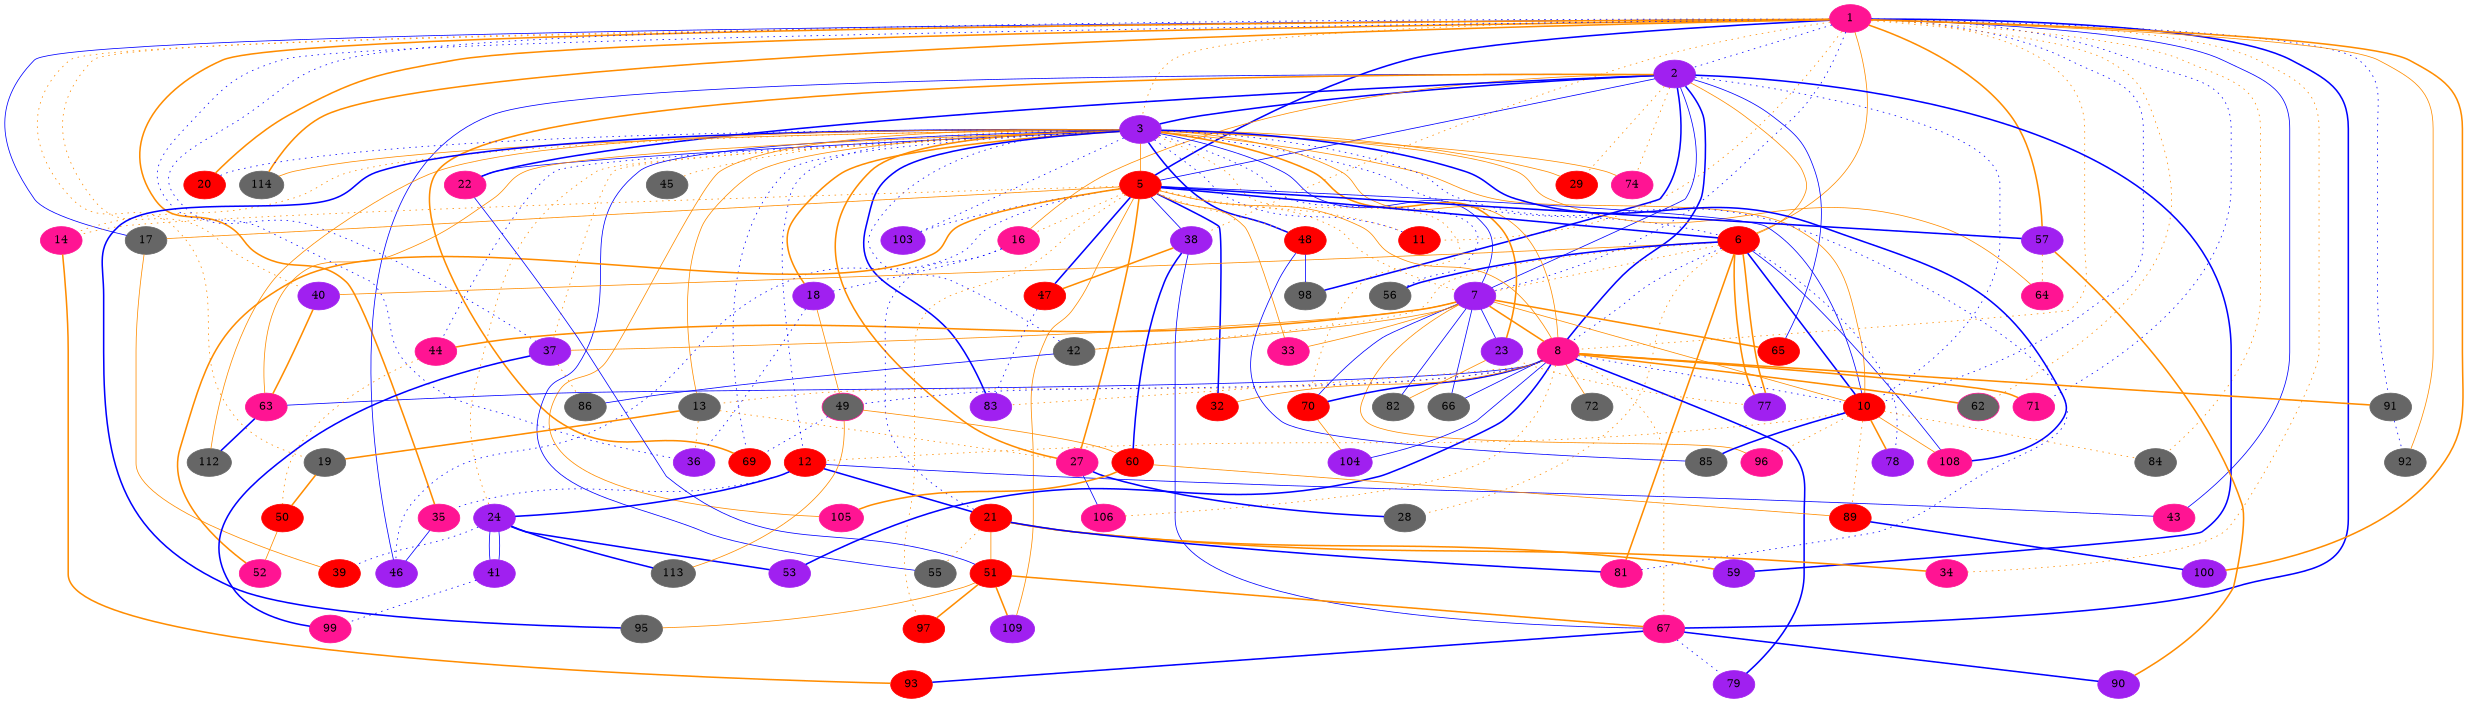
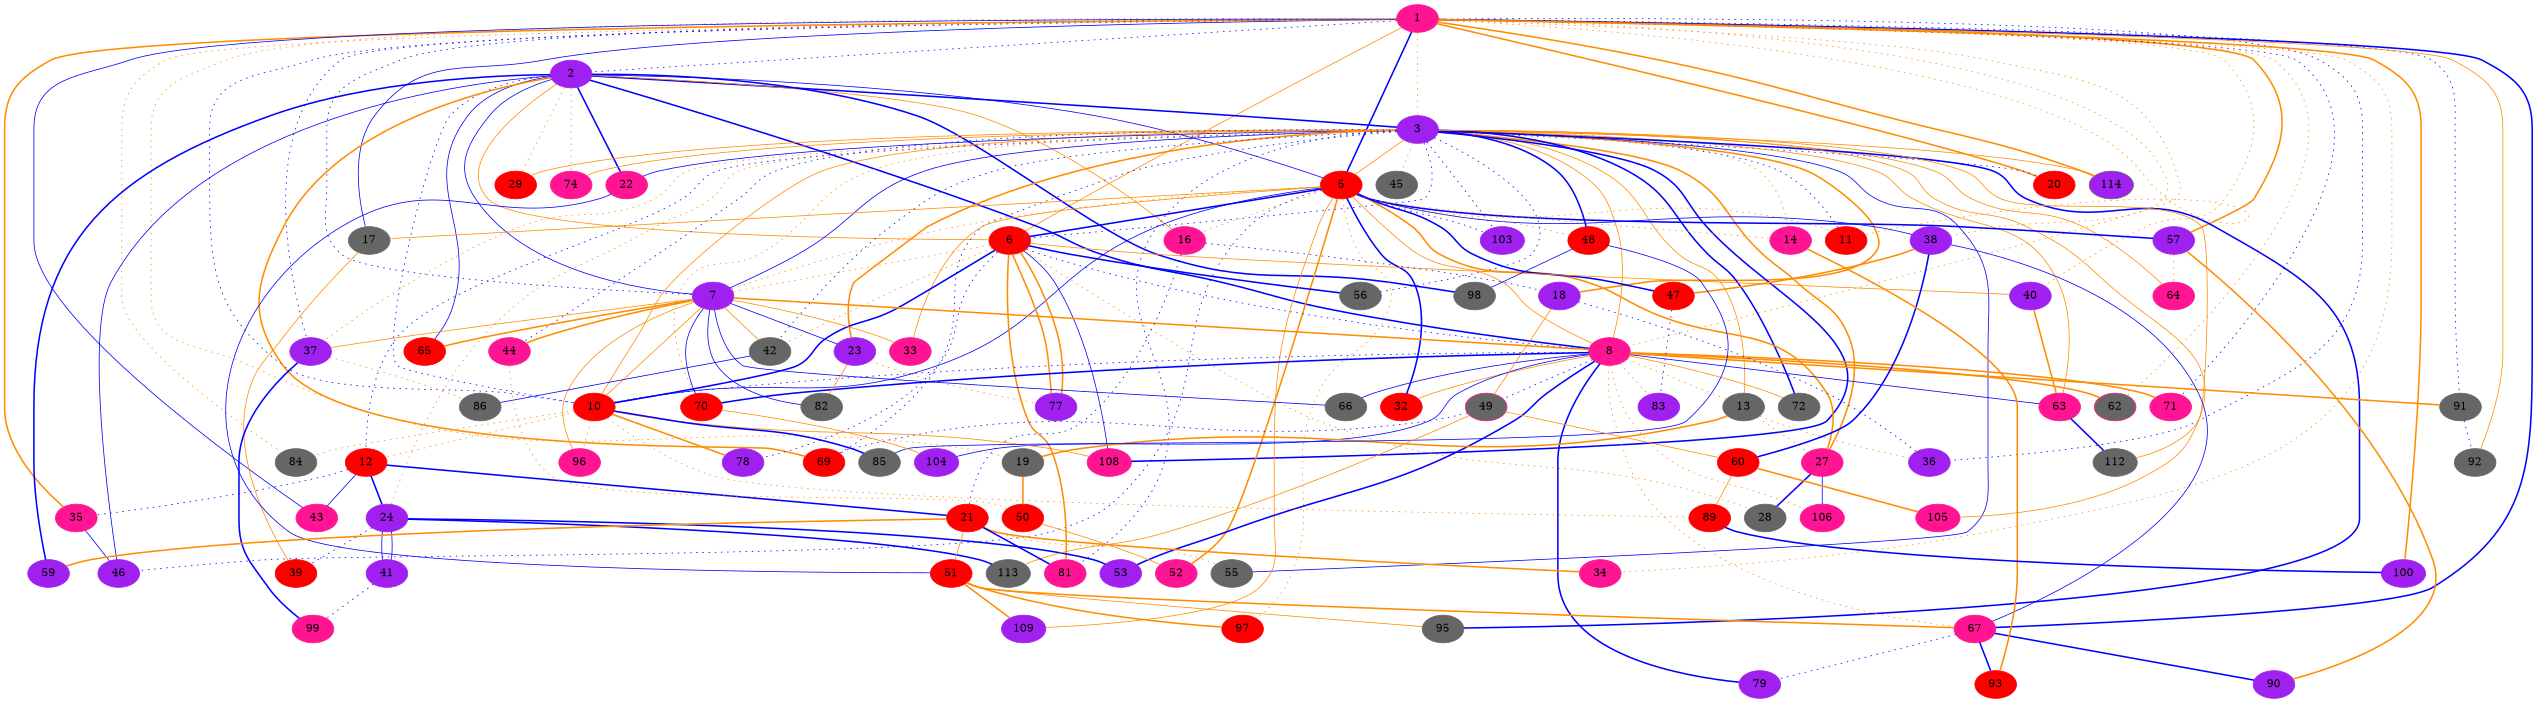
(886, 180) -> (1662, 197)
(262, 185) -> (2111, 185)
